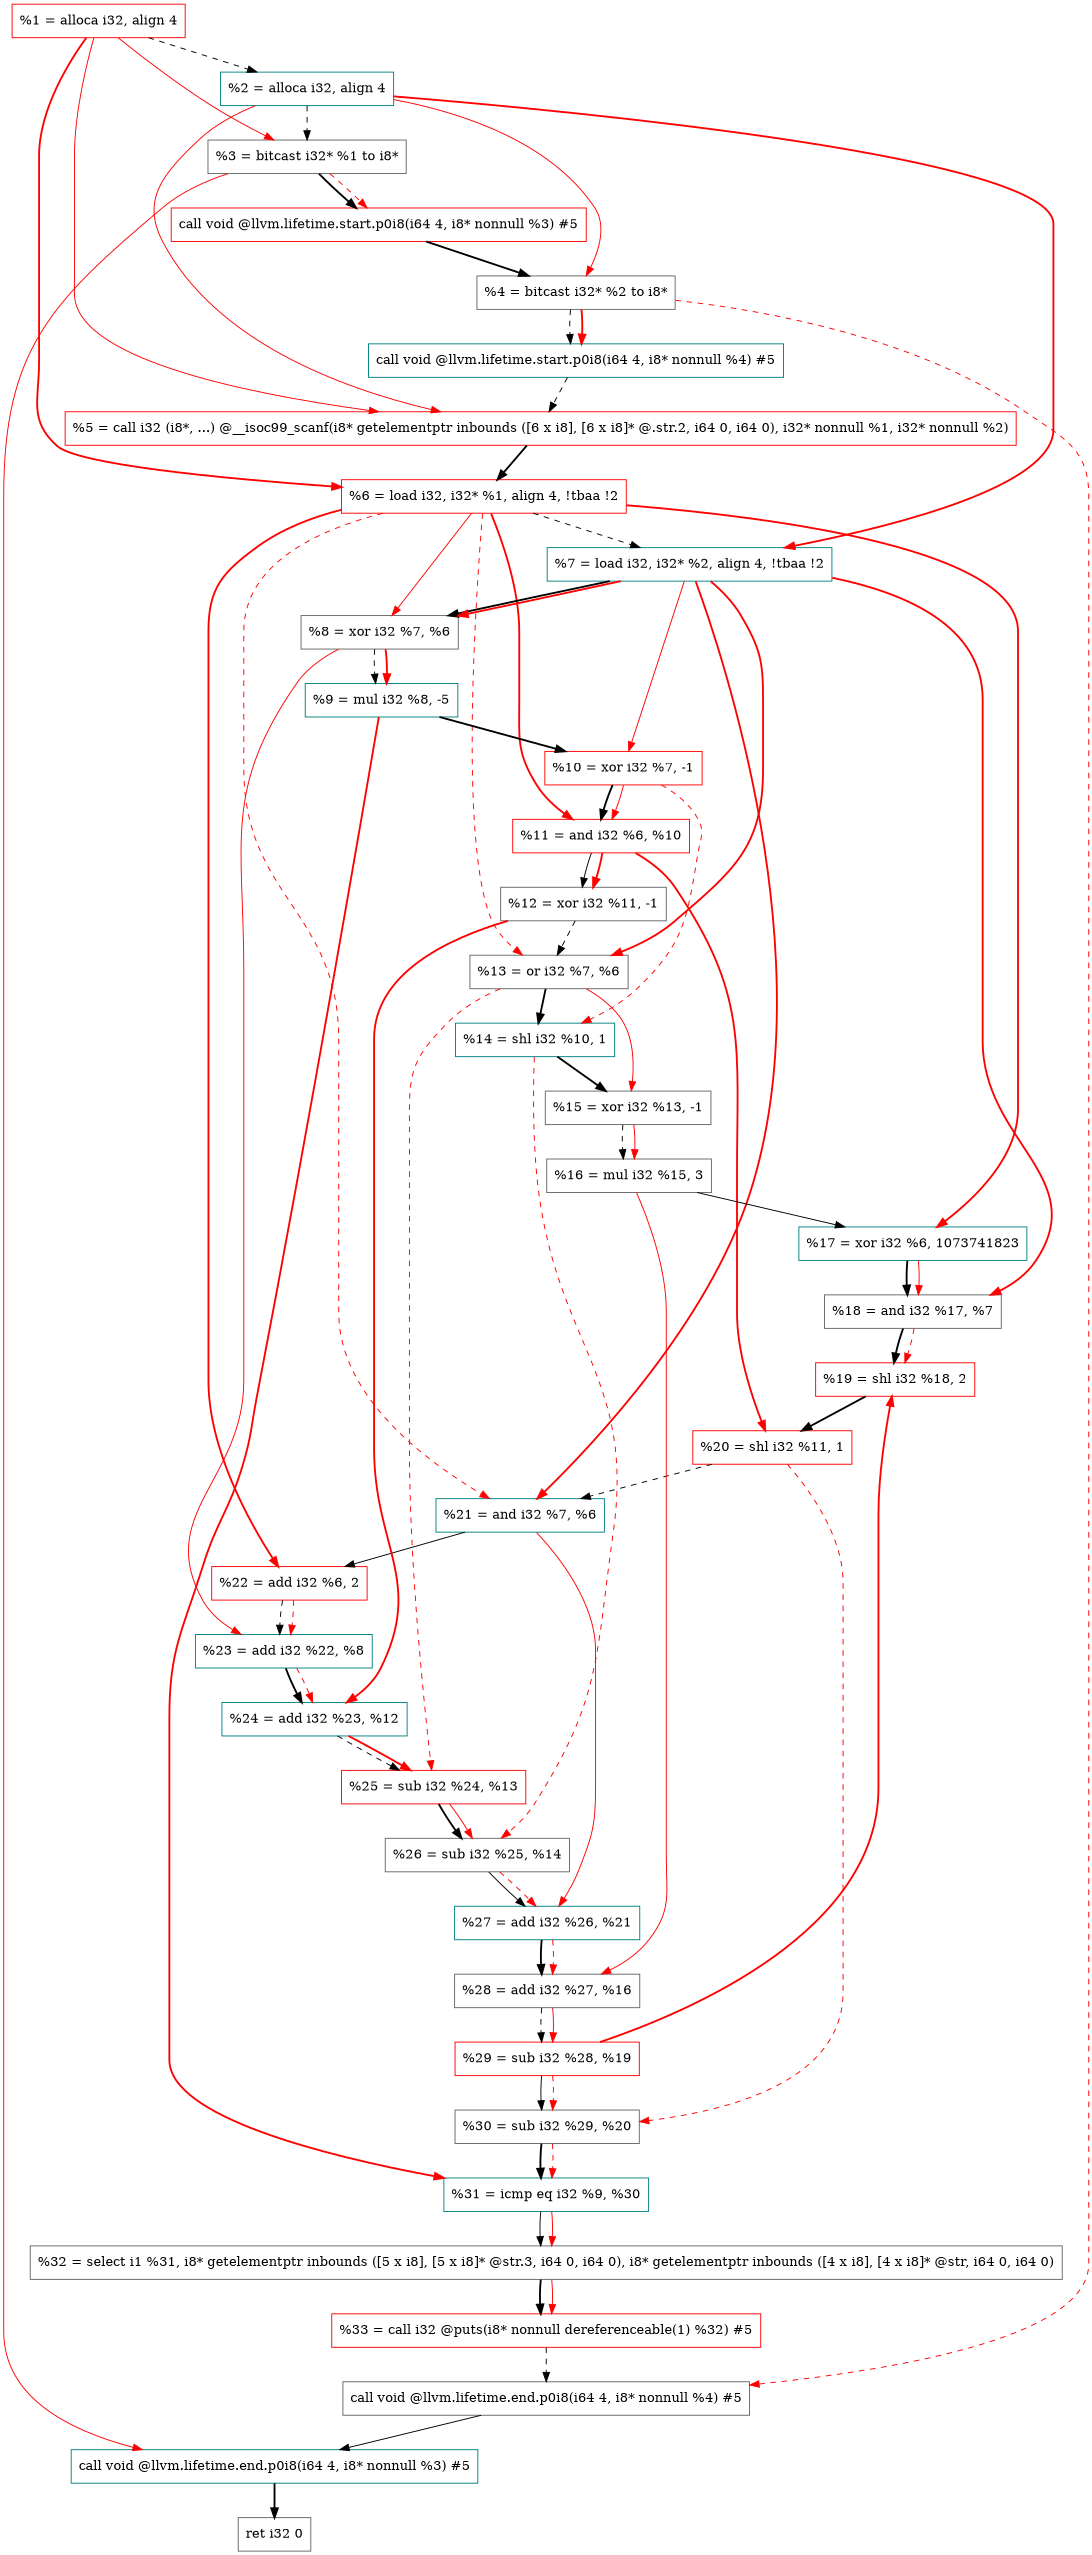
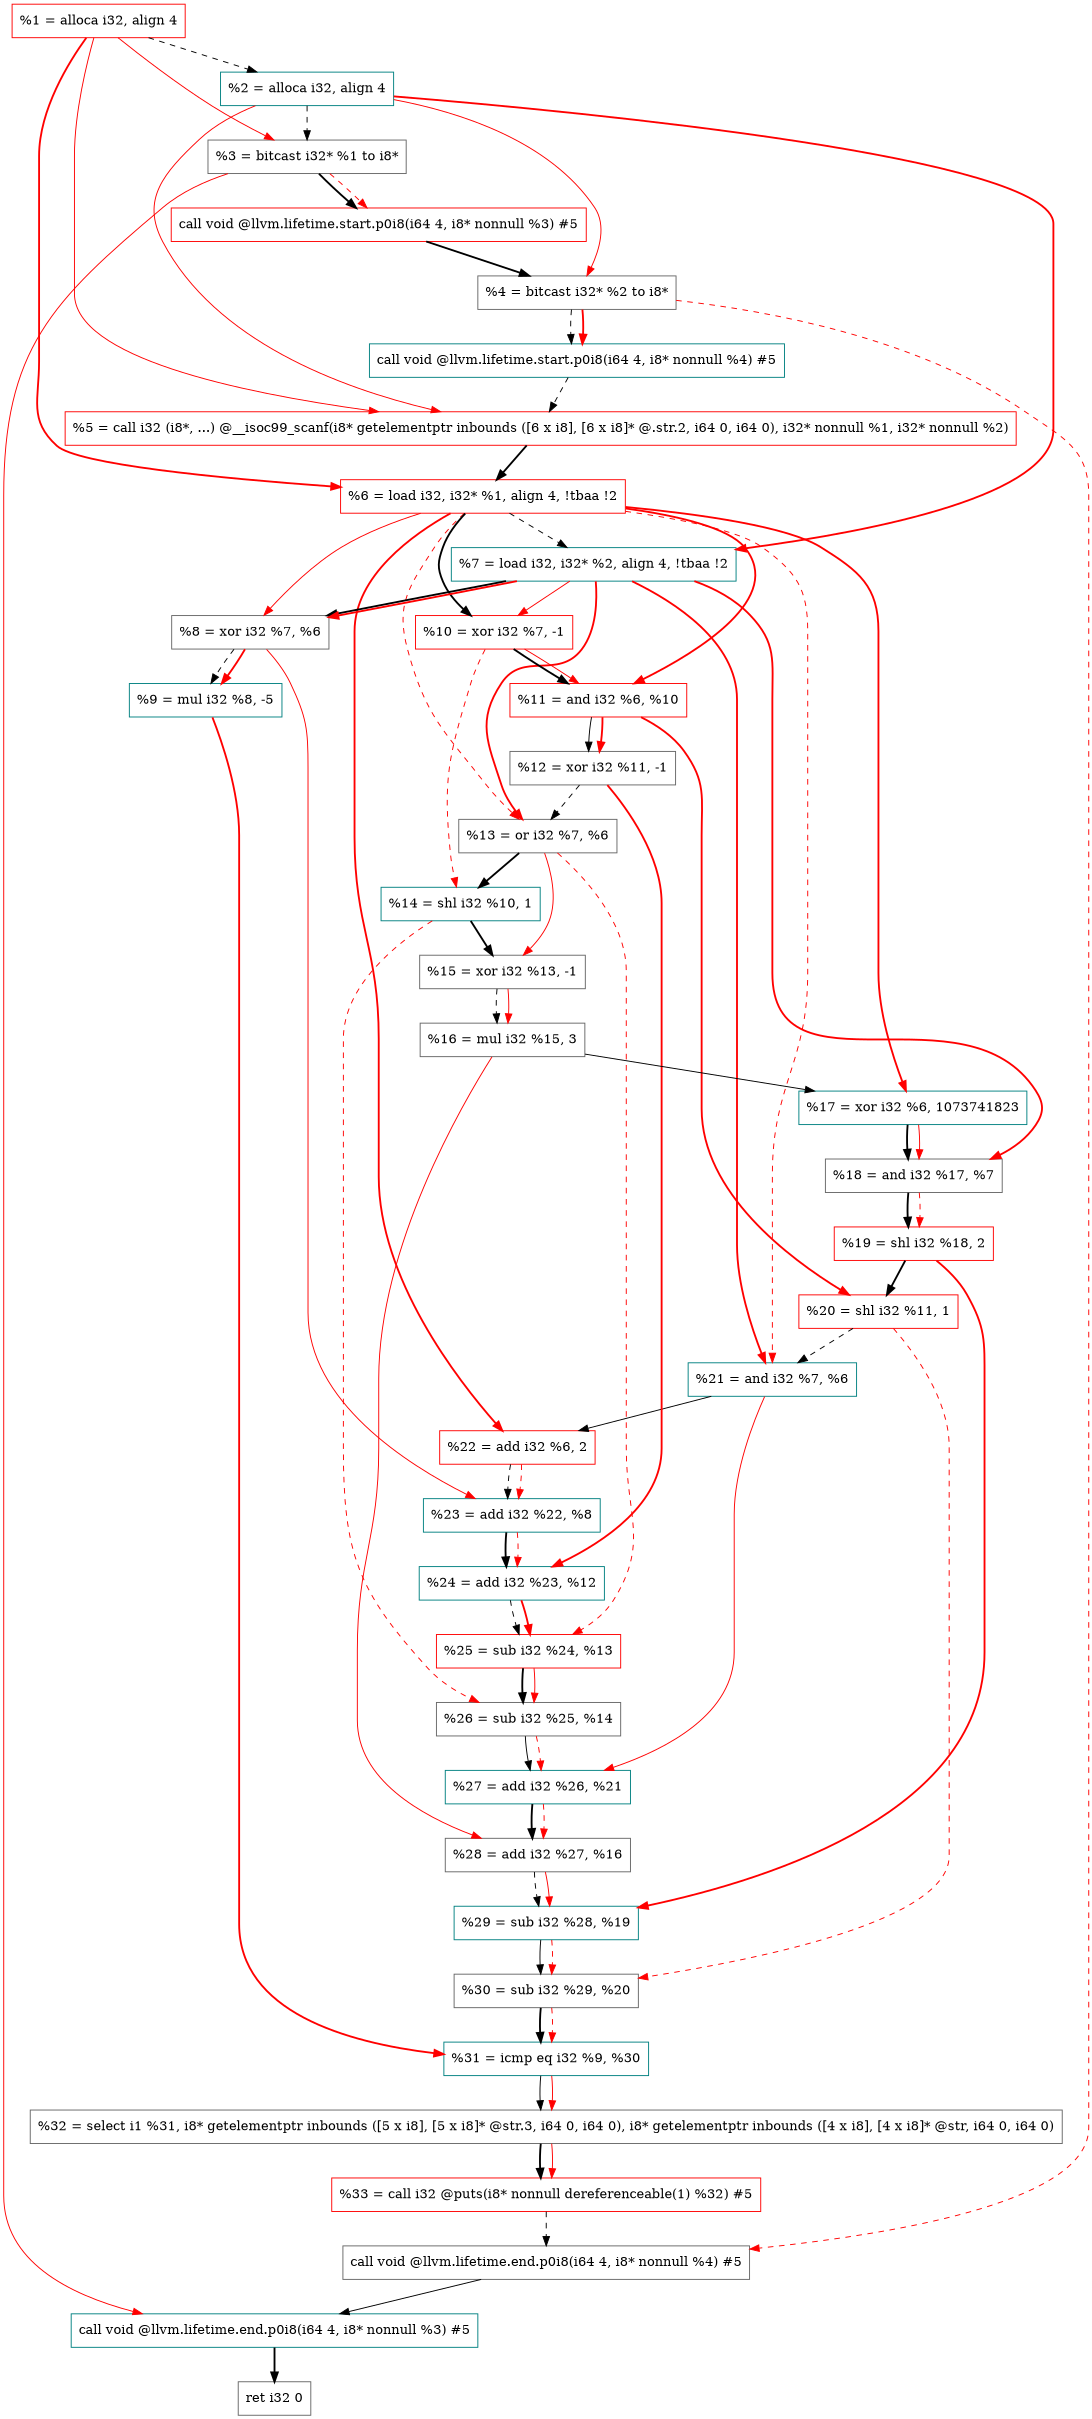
(498, 733) -> (439, 561)
(877, 1797) -> (981, 1675)
(547, 2059) -> (546, 1923)
